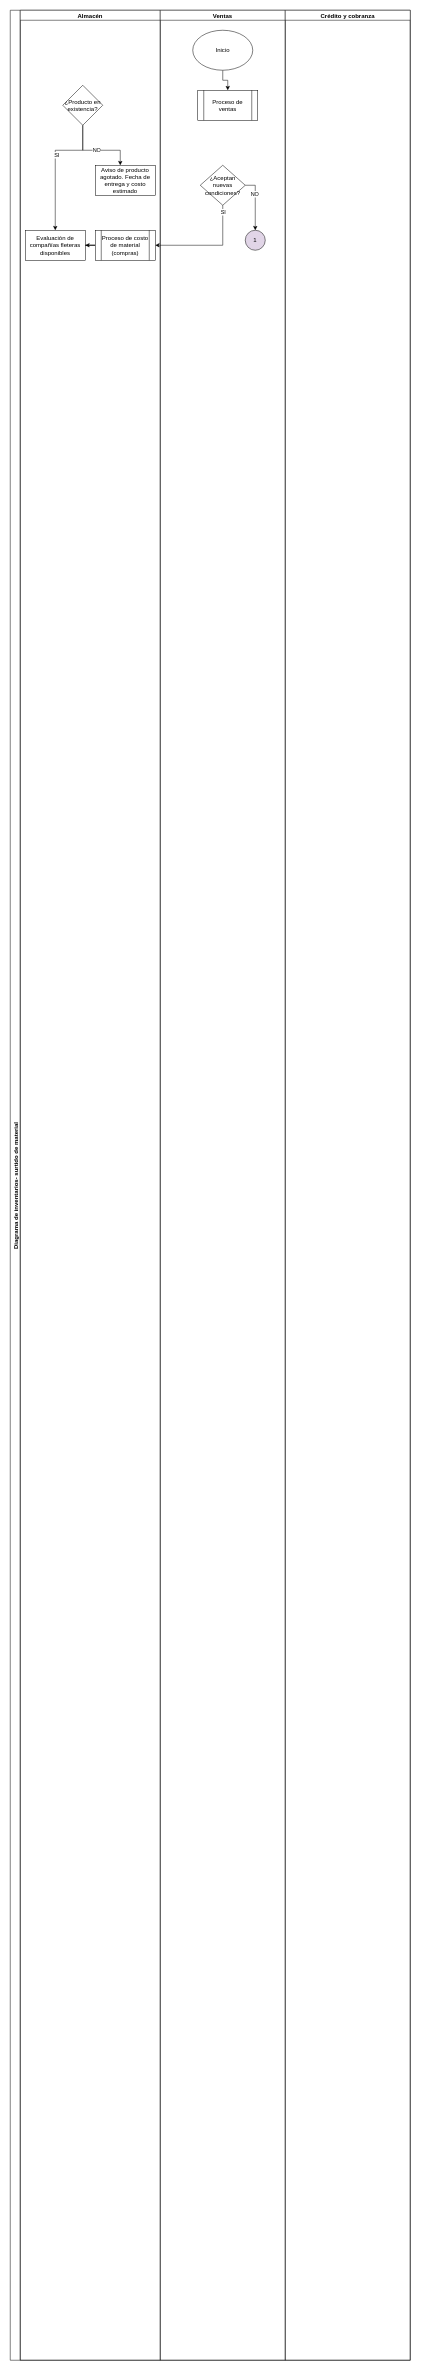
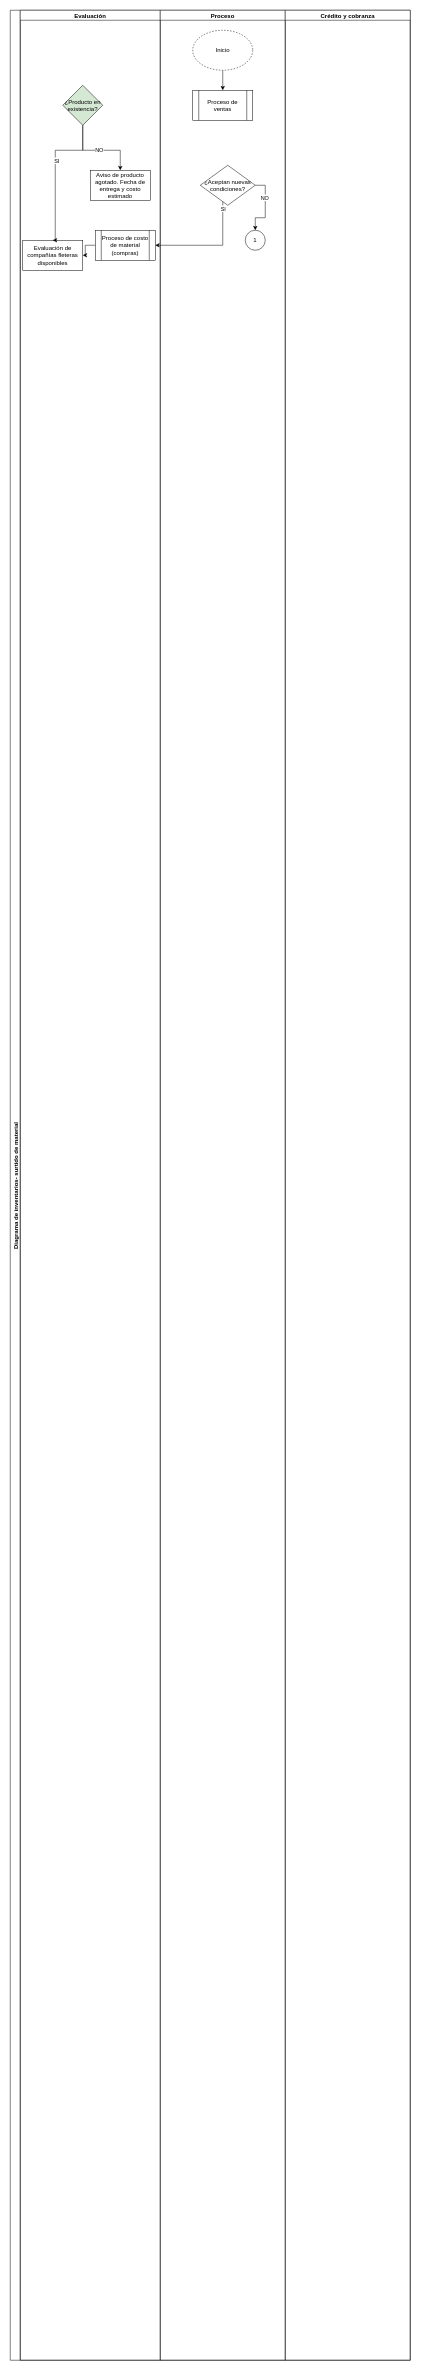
(90, 16) -> (90, 16)
(223, 16) -> (223, 16)
(223, 50) -> (223, 50)
(83, 105) -> (83, 105)
(228, 105) -> (223, 105)
(125, 180) -> (120, 185)
(223, 185) -> (228, 185)
(255, 240) -> (255, 240)
(55, 245) -> (53, 255)
